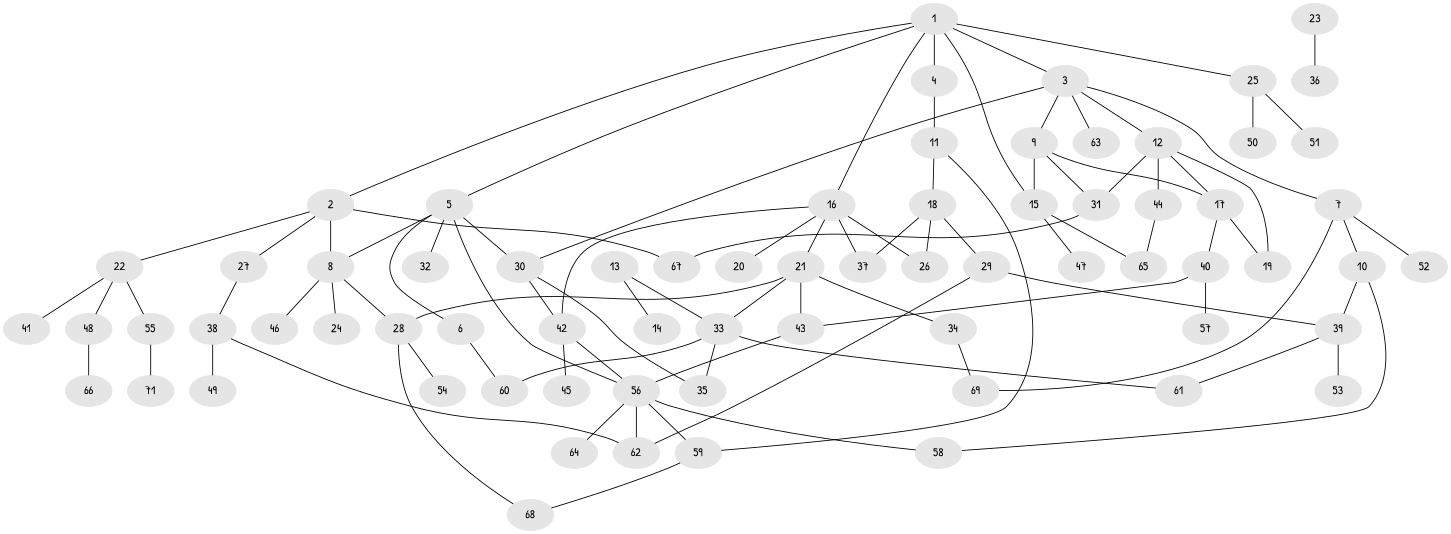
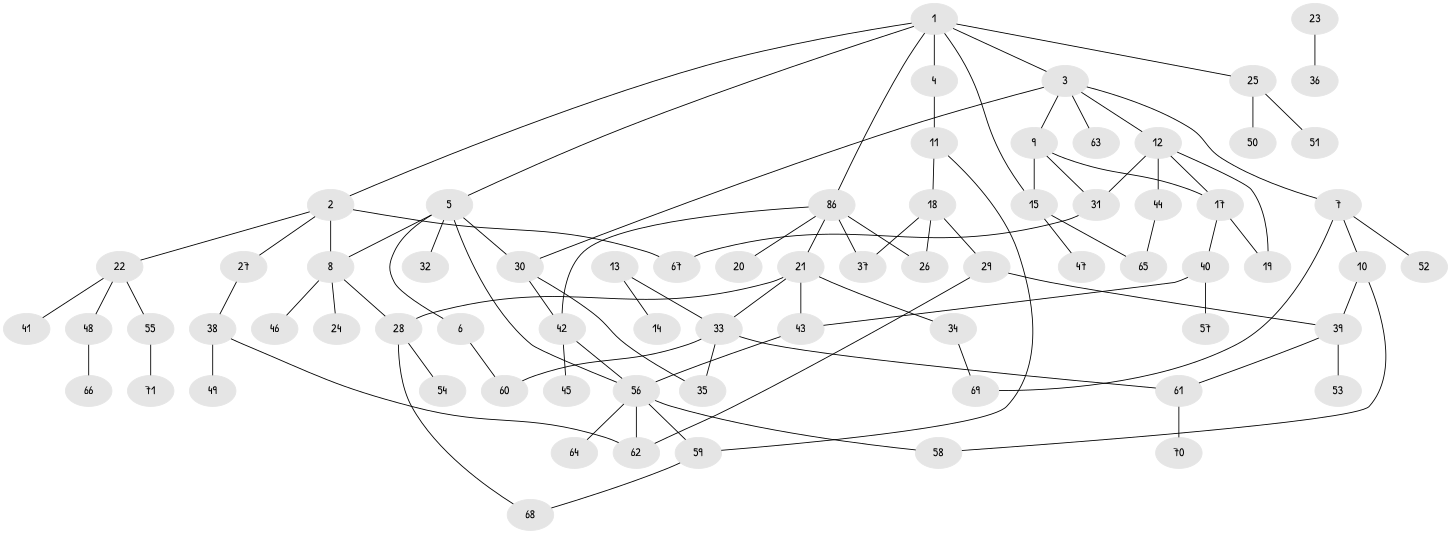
(832, 205) -> (832, 205)
none -> (1179, 453)
